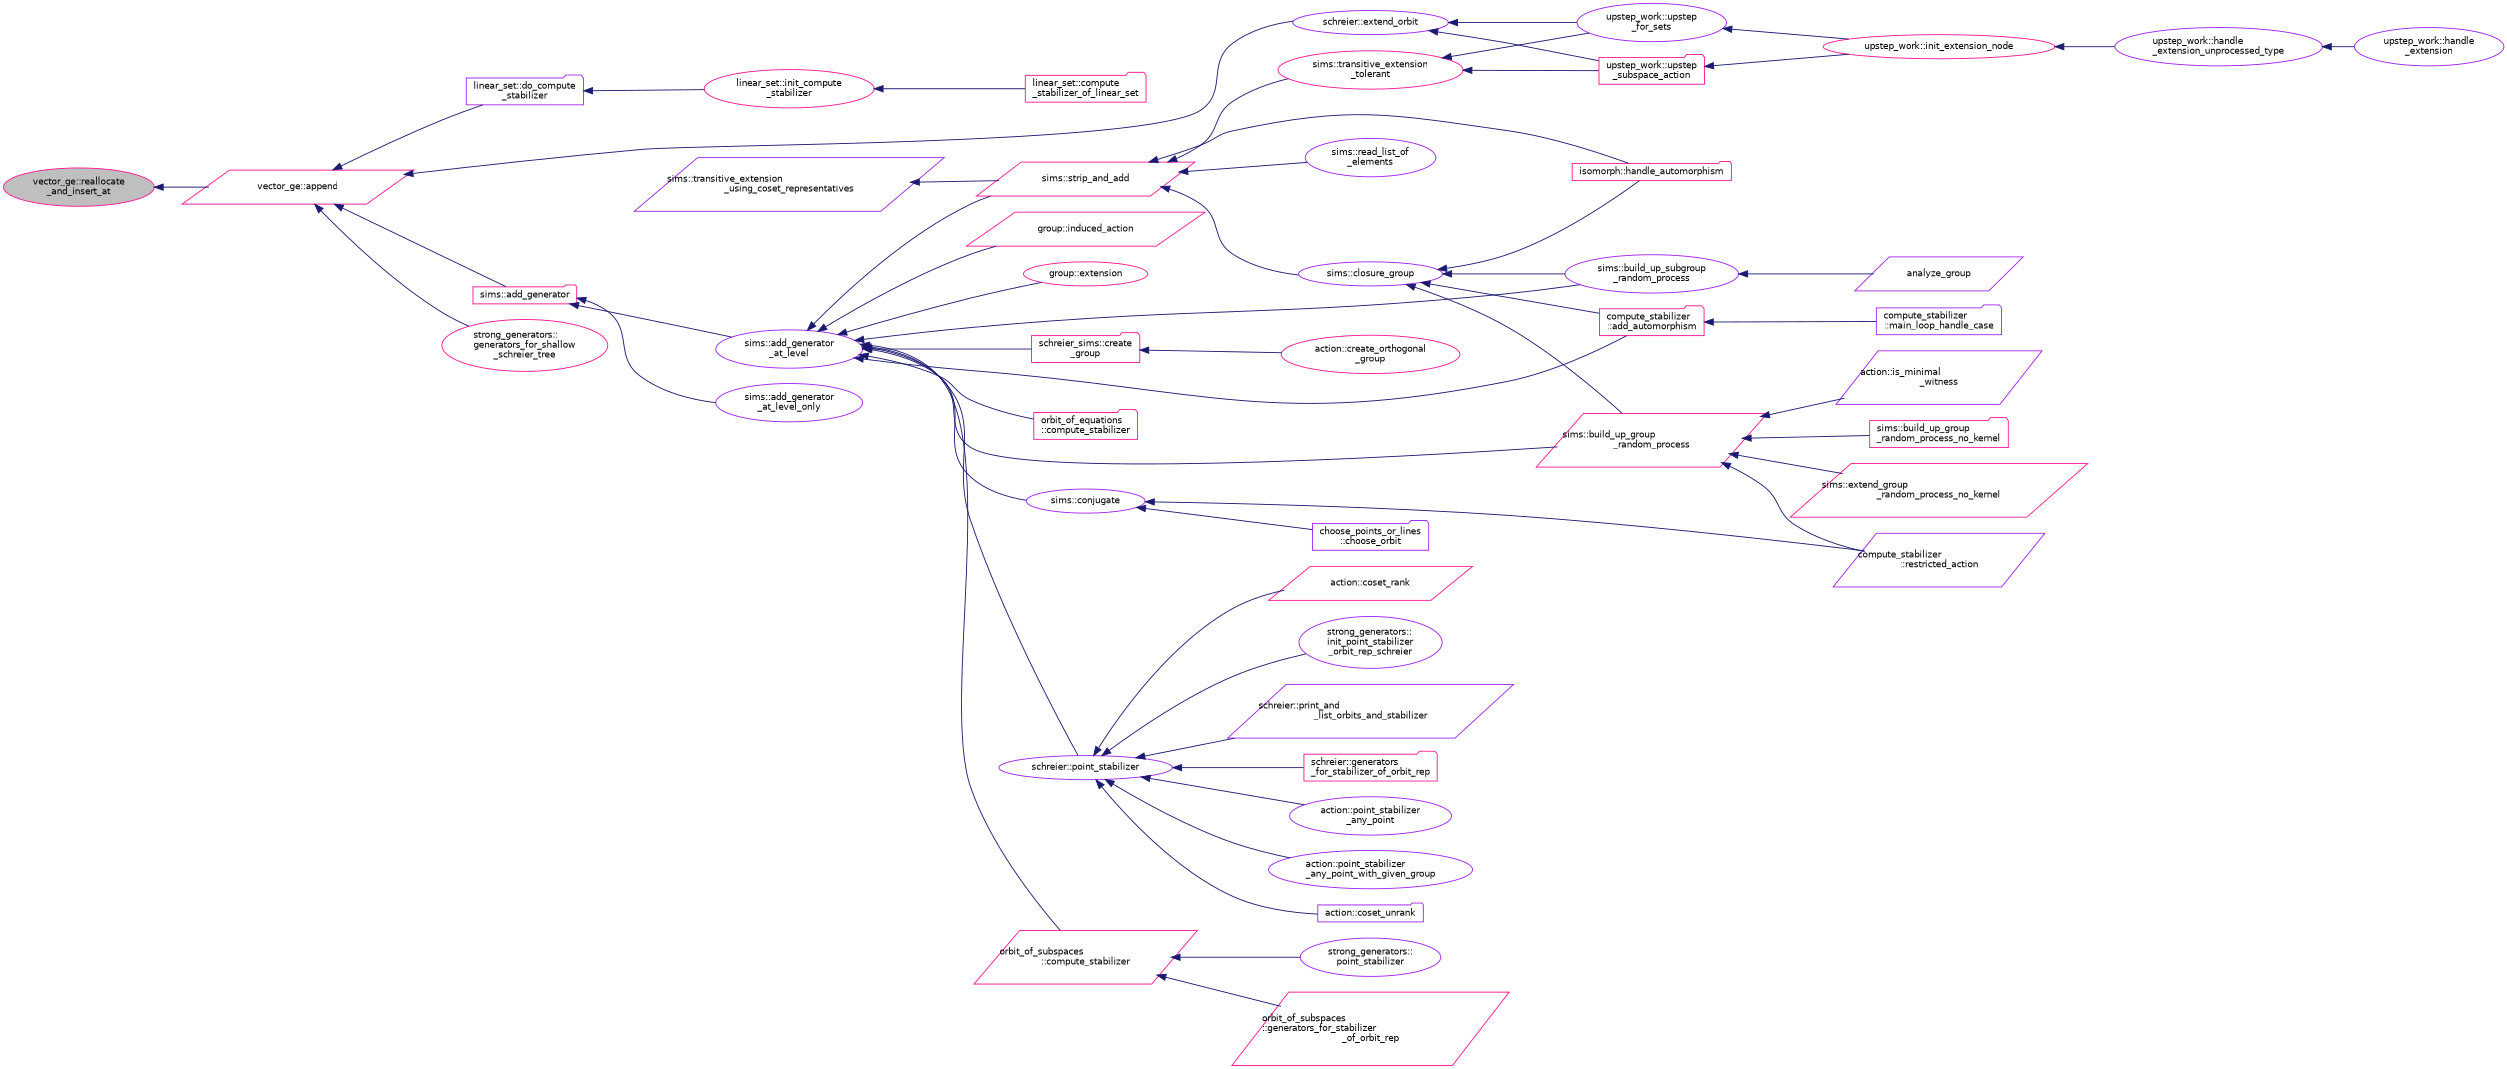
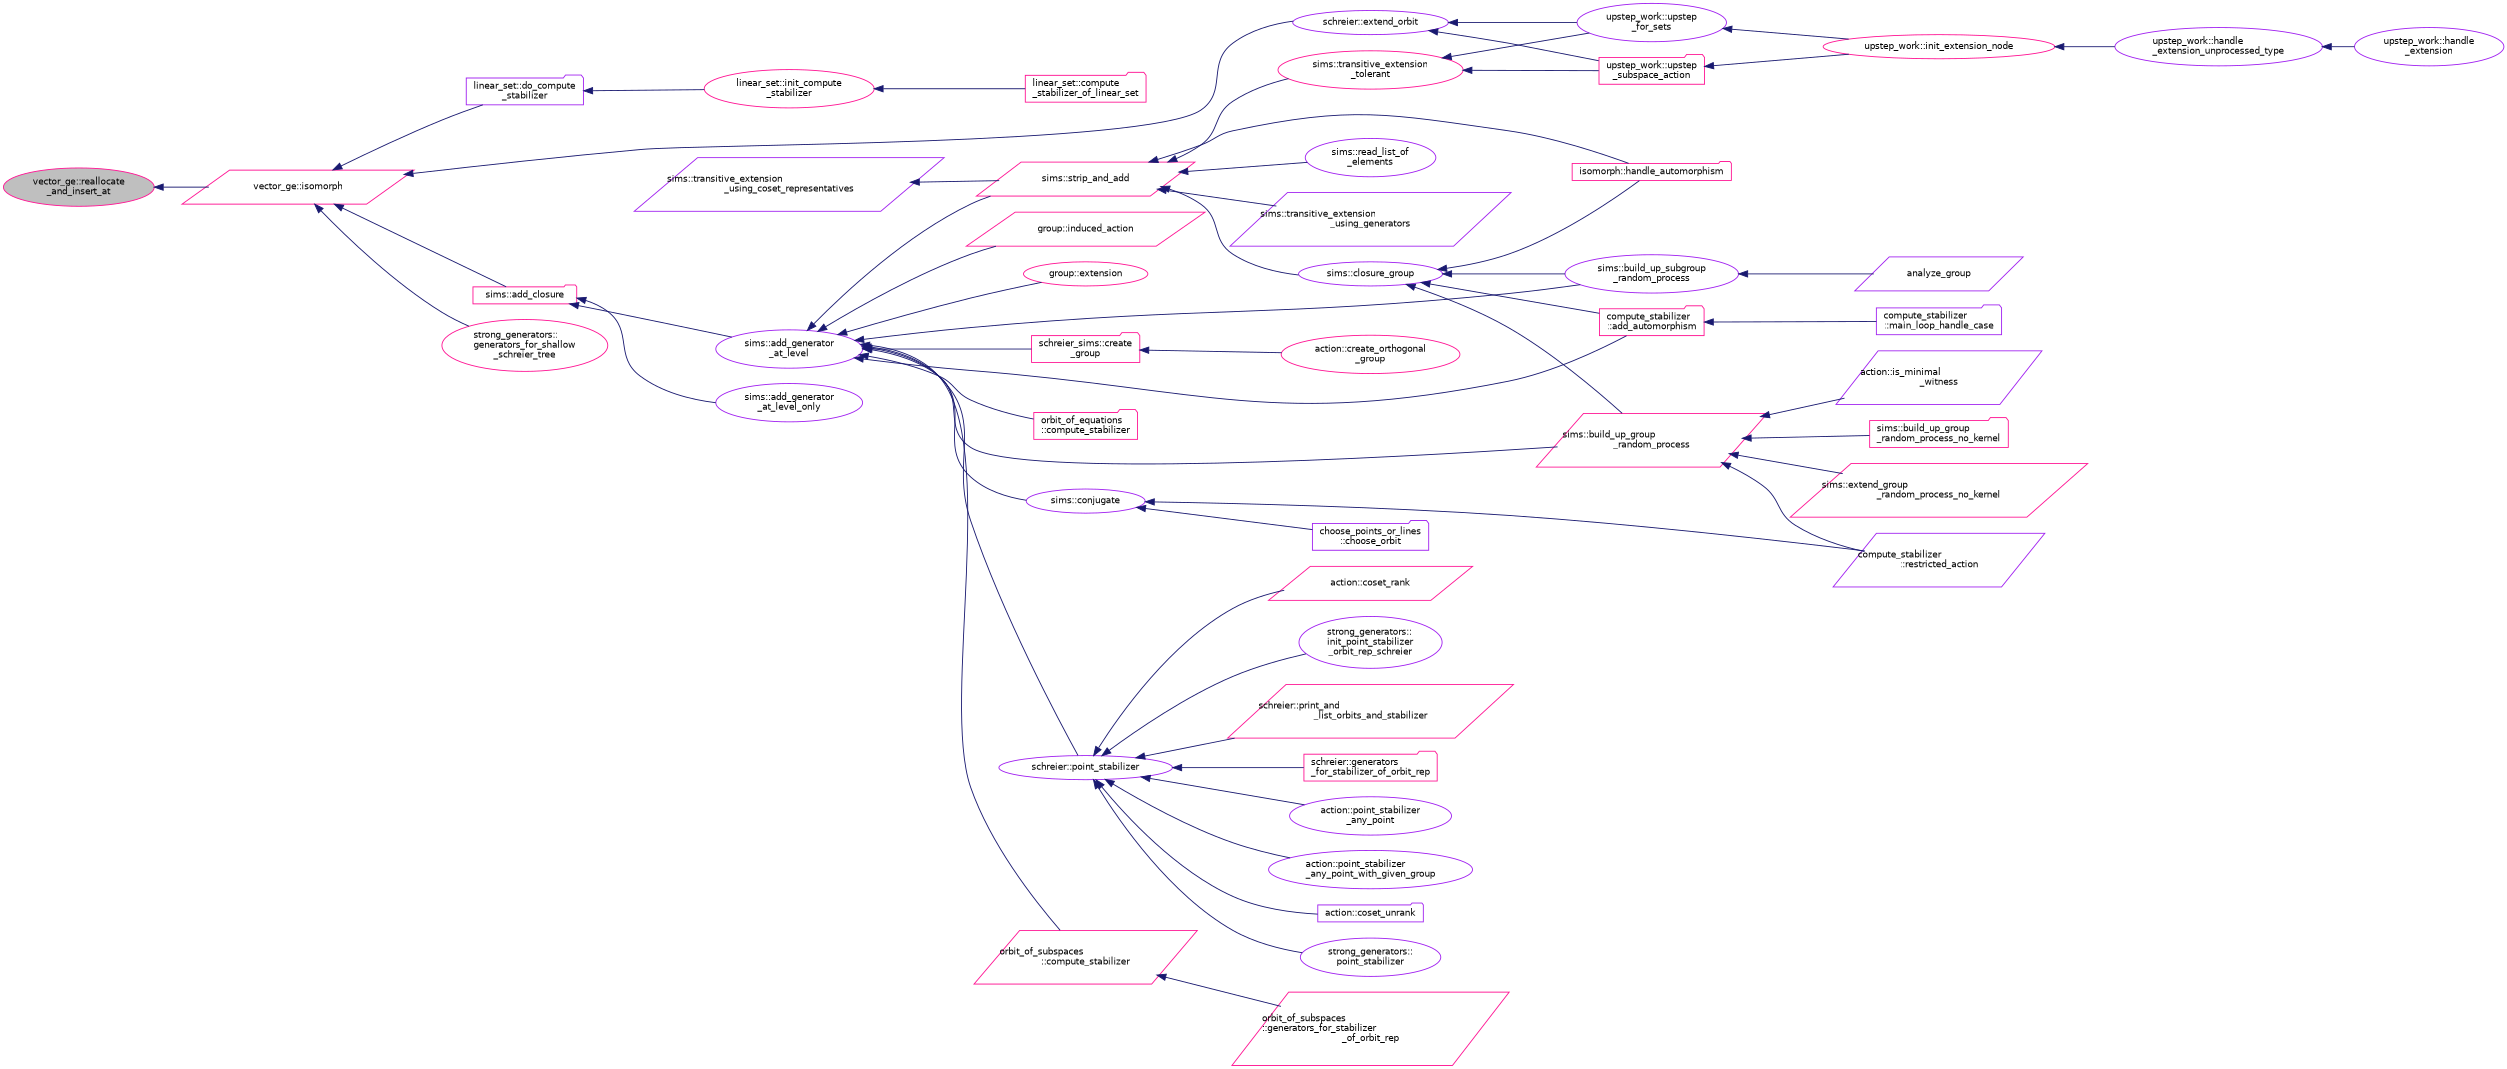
(298, 187) -> (298, 187)
none -> (1371, 219)
(525, 295) -> (525, 295)
(1371, 711) -> (1371, 711)
(1240, 957) -> (1183, 893)
